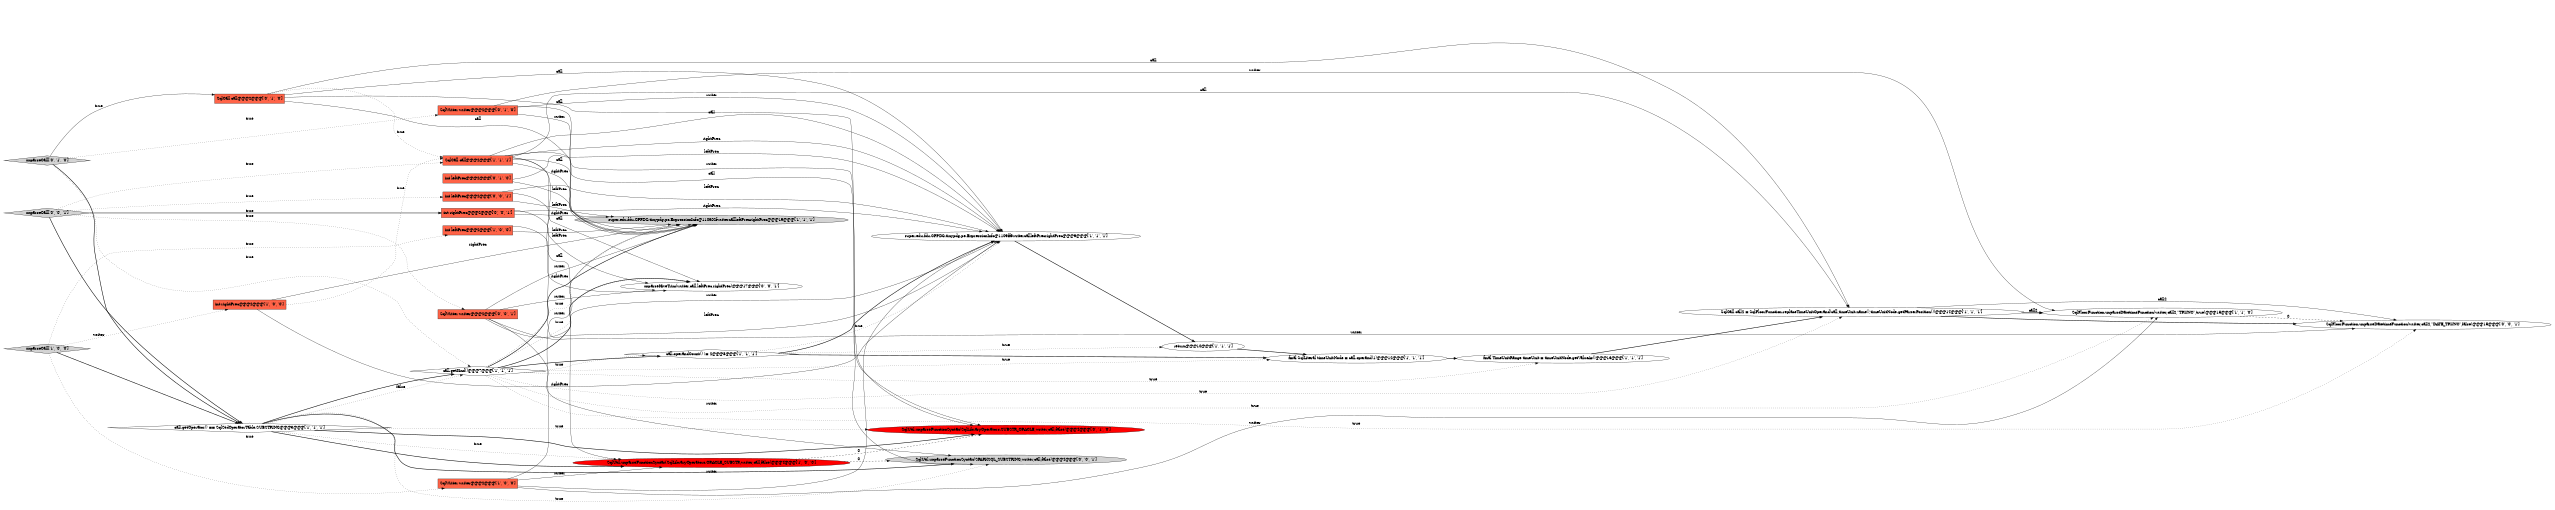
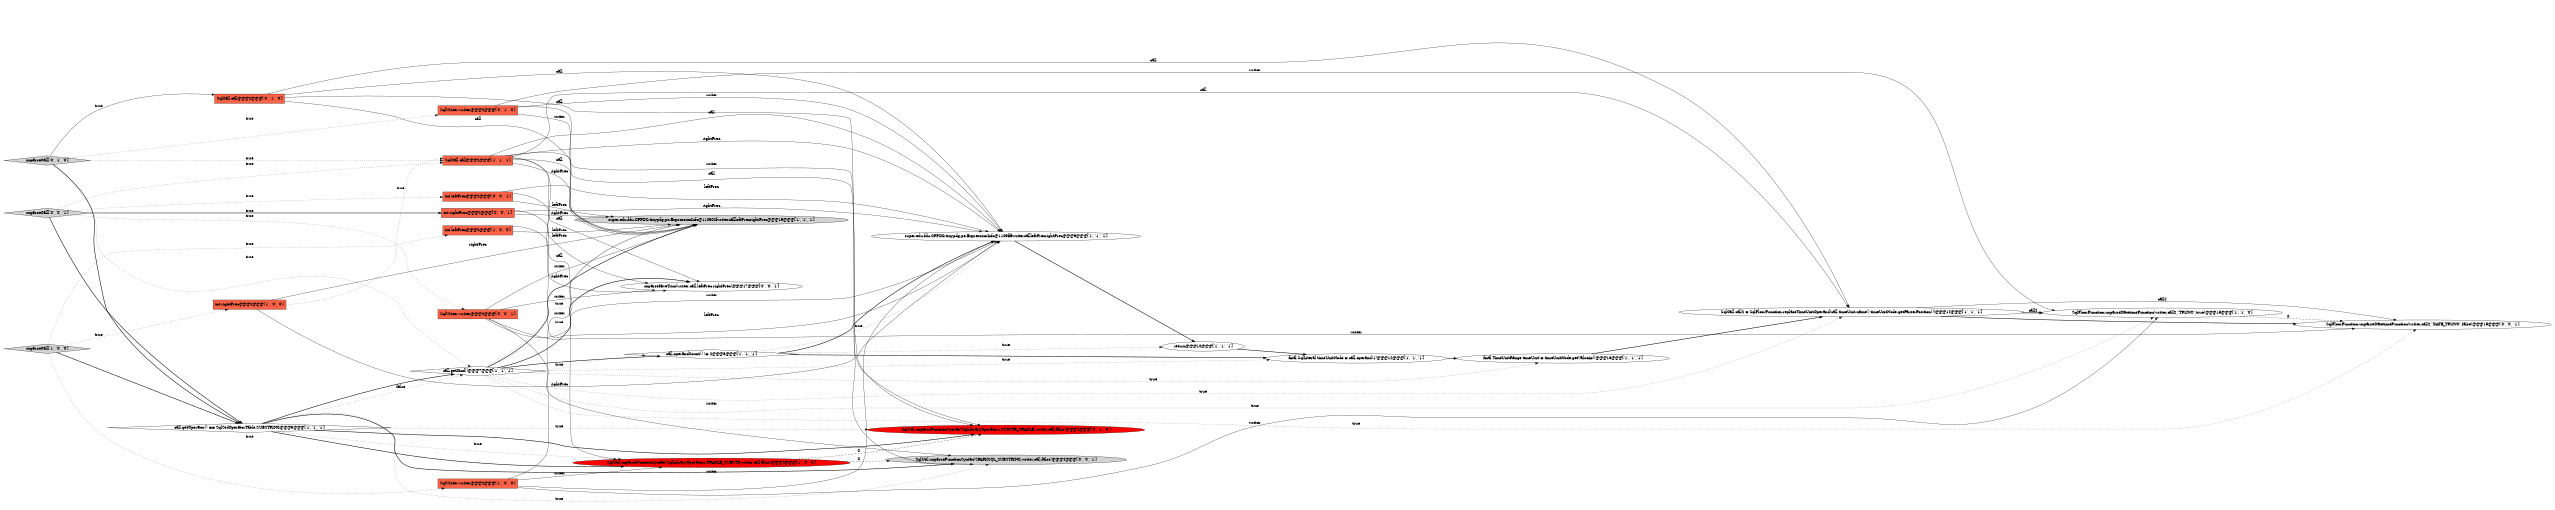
(374, 99) -> (265, 161)
(478, 178) -> none
(99, 335) -> (99, 335)
